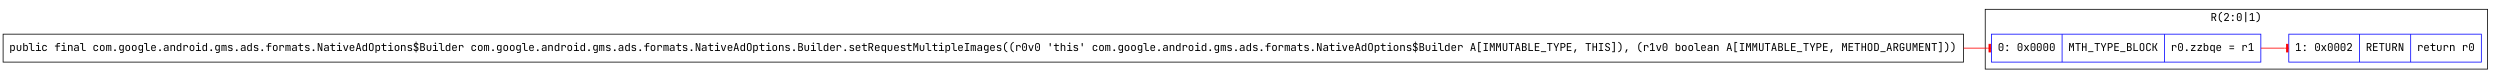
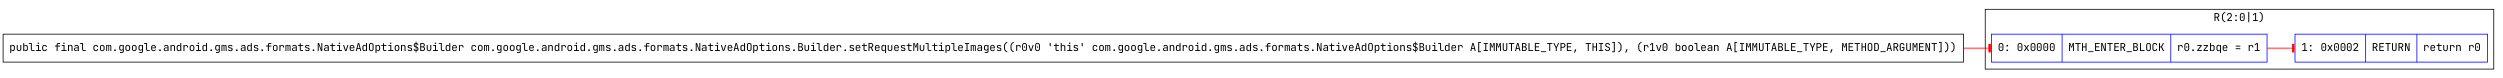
(2113, 48) -> (2116, 48)
